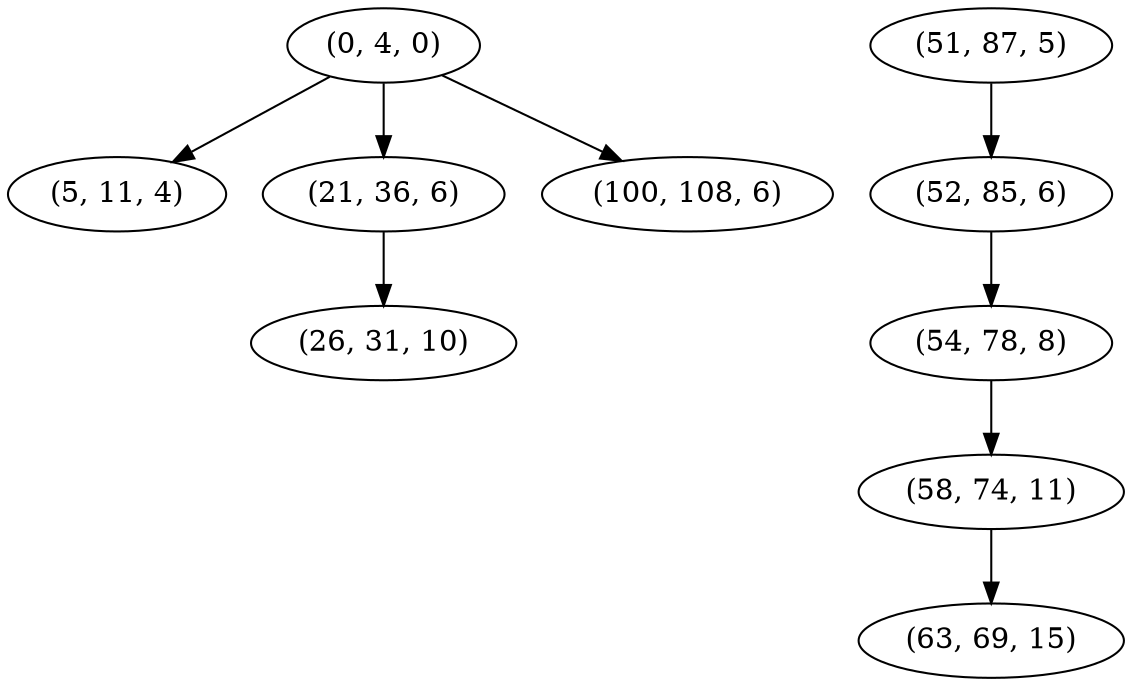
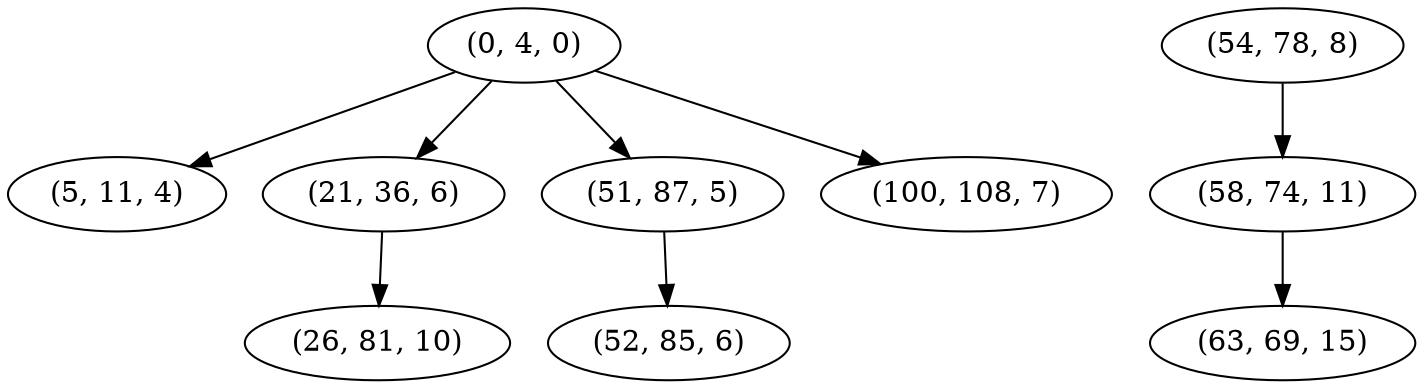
none -> (586, 112)
(687, 194) -> (966, 194)
(991, 259) -> none
(384, 343) -> (377, 343)
